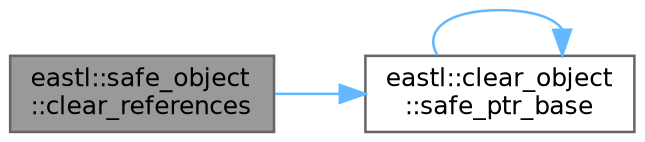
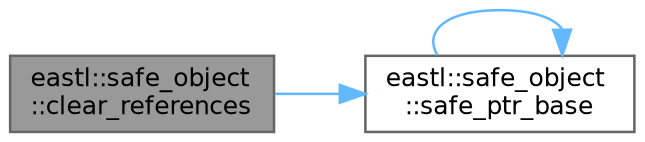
(500, 94) -> (500, 94)
